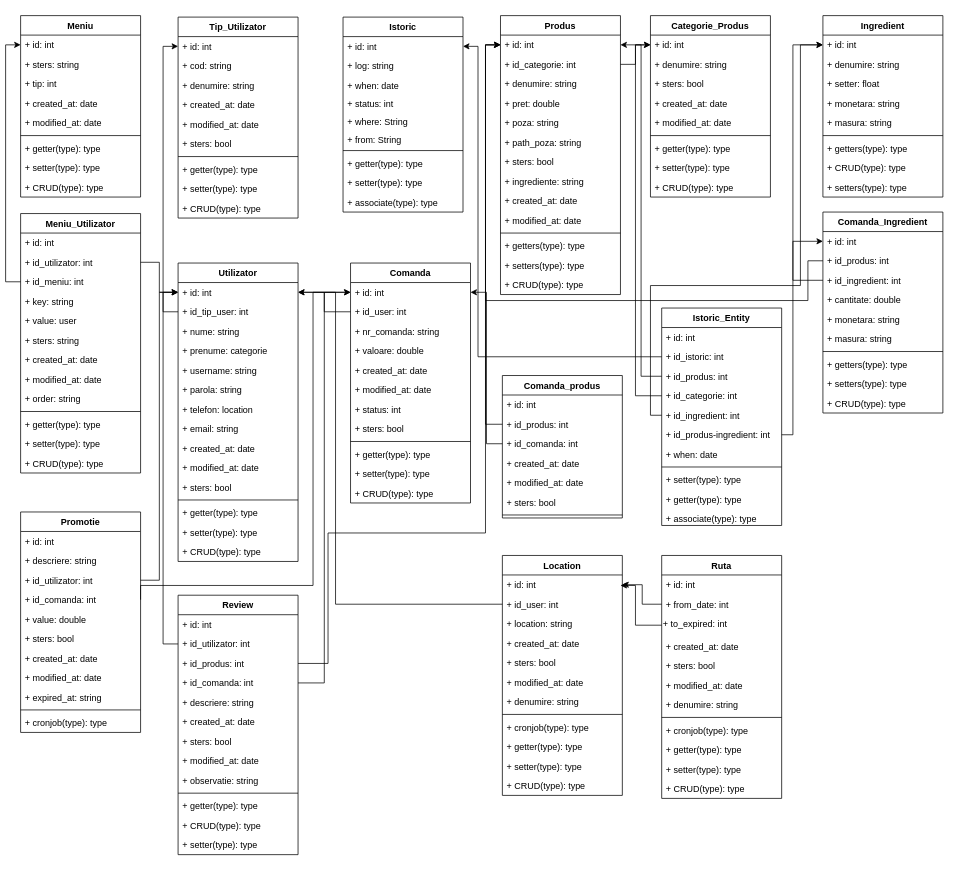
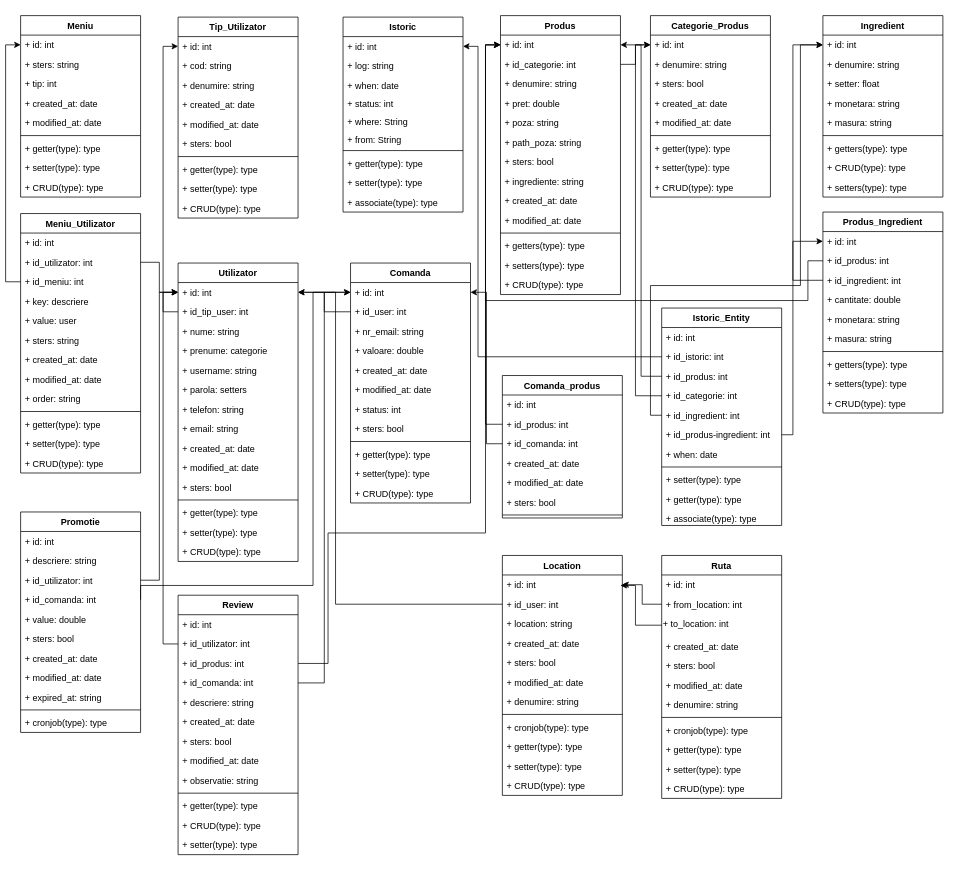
(883, 222) -> (883, 222)
(53, 302) -> (60, 302)
(400, 332) -> (393, 332)
(217, 390) -> (220, 390)
(223, 410) -> (219, 410)
(702, 605) -> (709, 605)
(700, 625) -> (702, 625)
